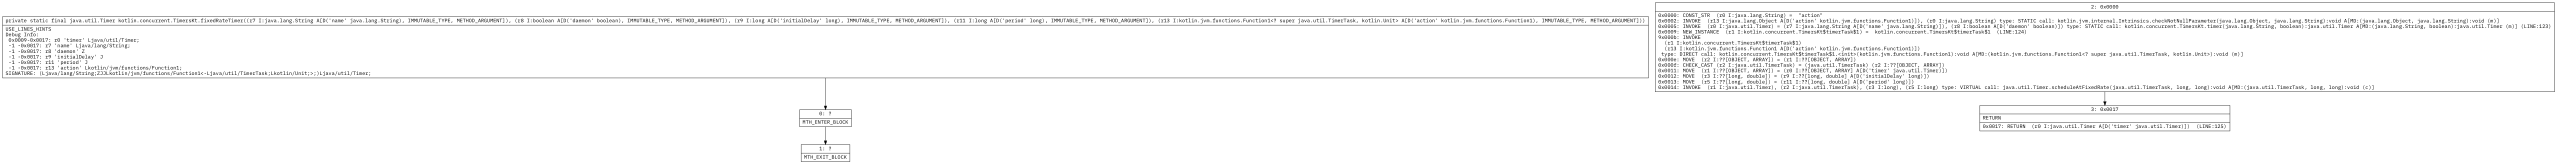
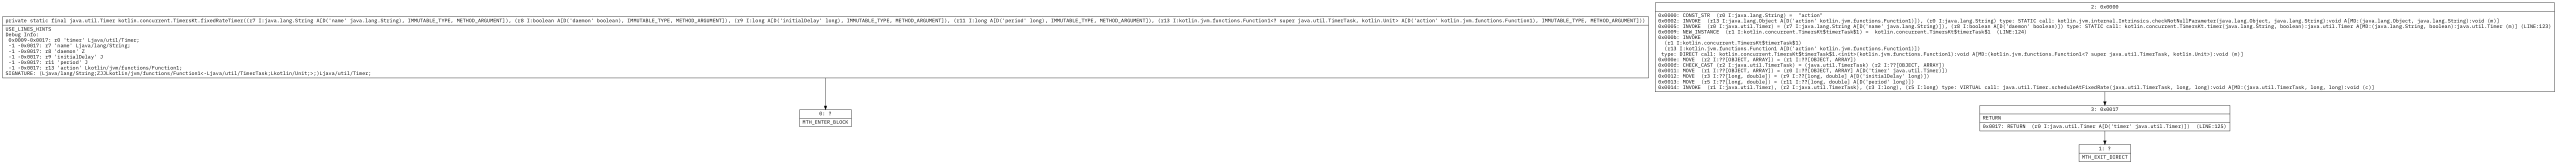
(1683, 37) -> (1683, 37)
(826, 134) -> (2105, 136)
(826, 157) -> (2105, 157)
